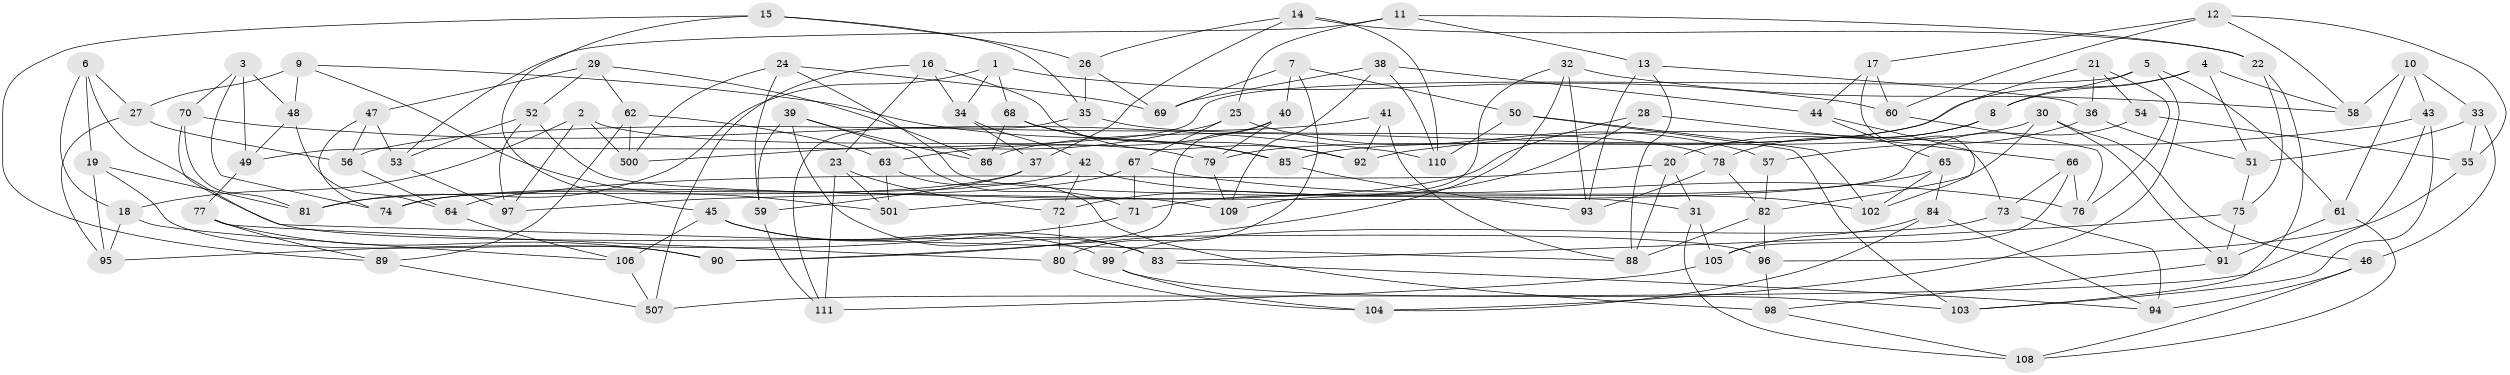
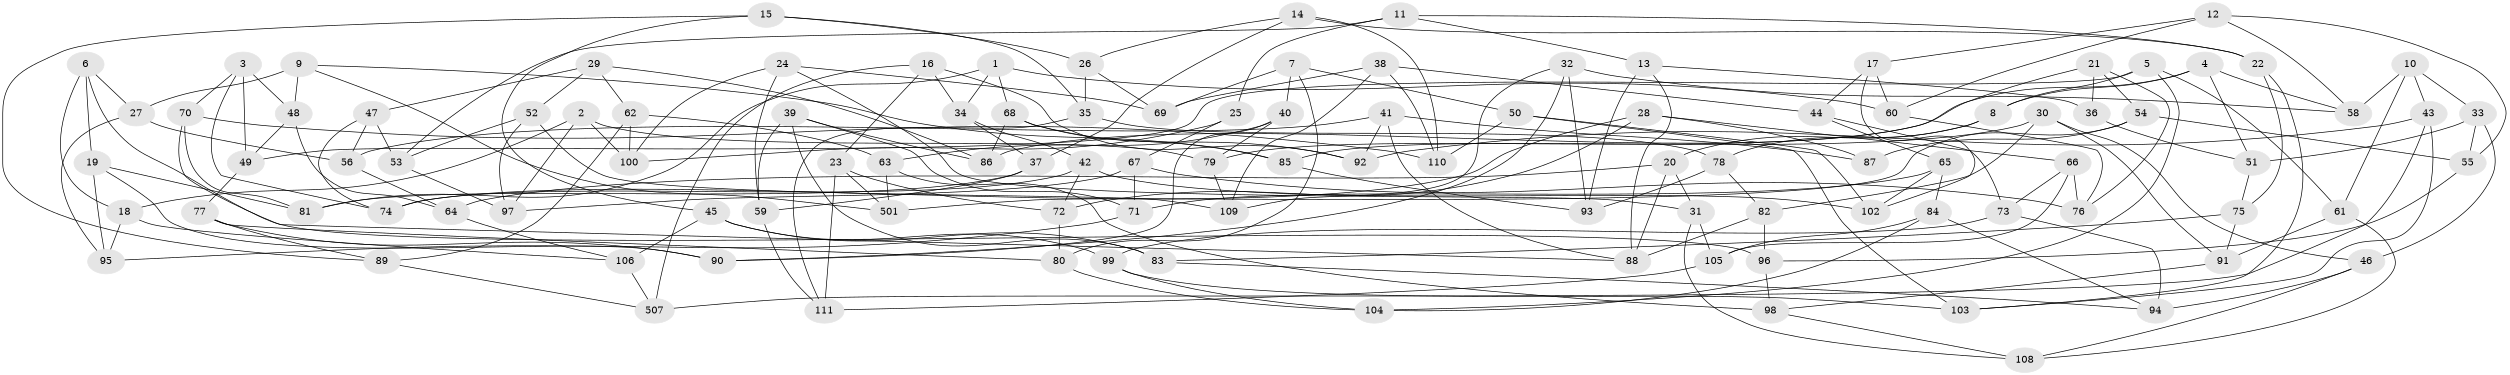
(629, 163) -> (629, 163)
(1769, 163) -> none
none -> (1870, 163)
